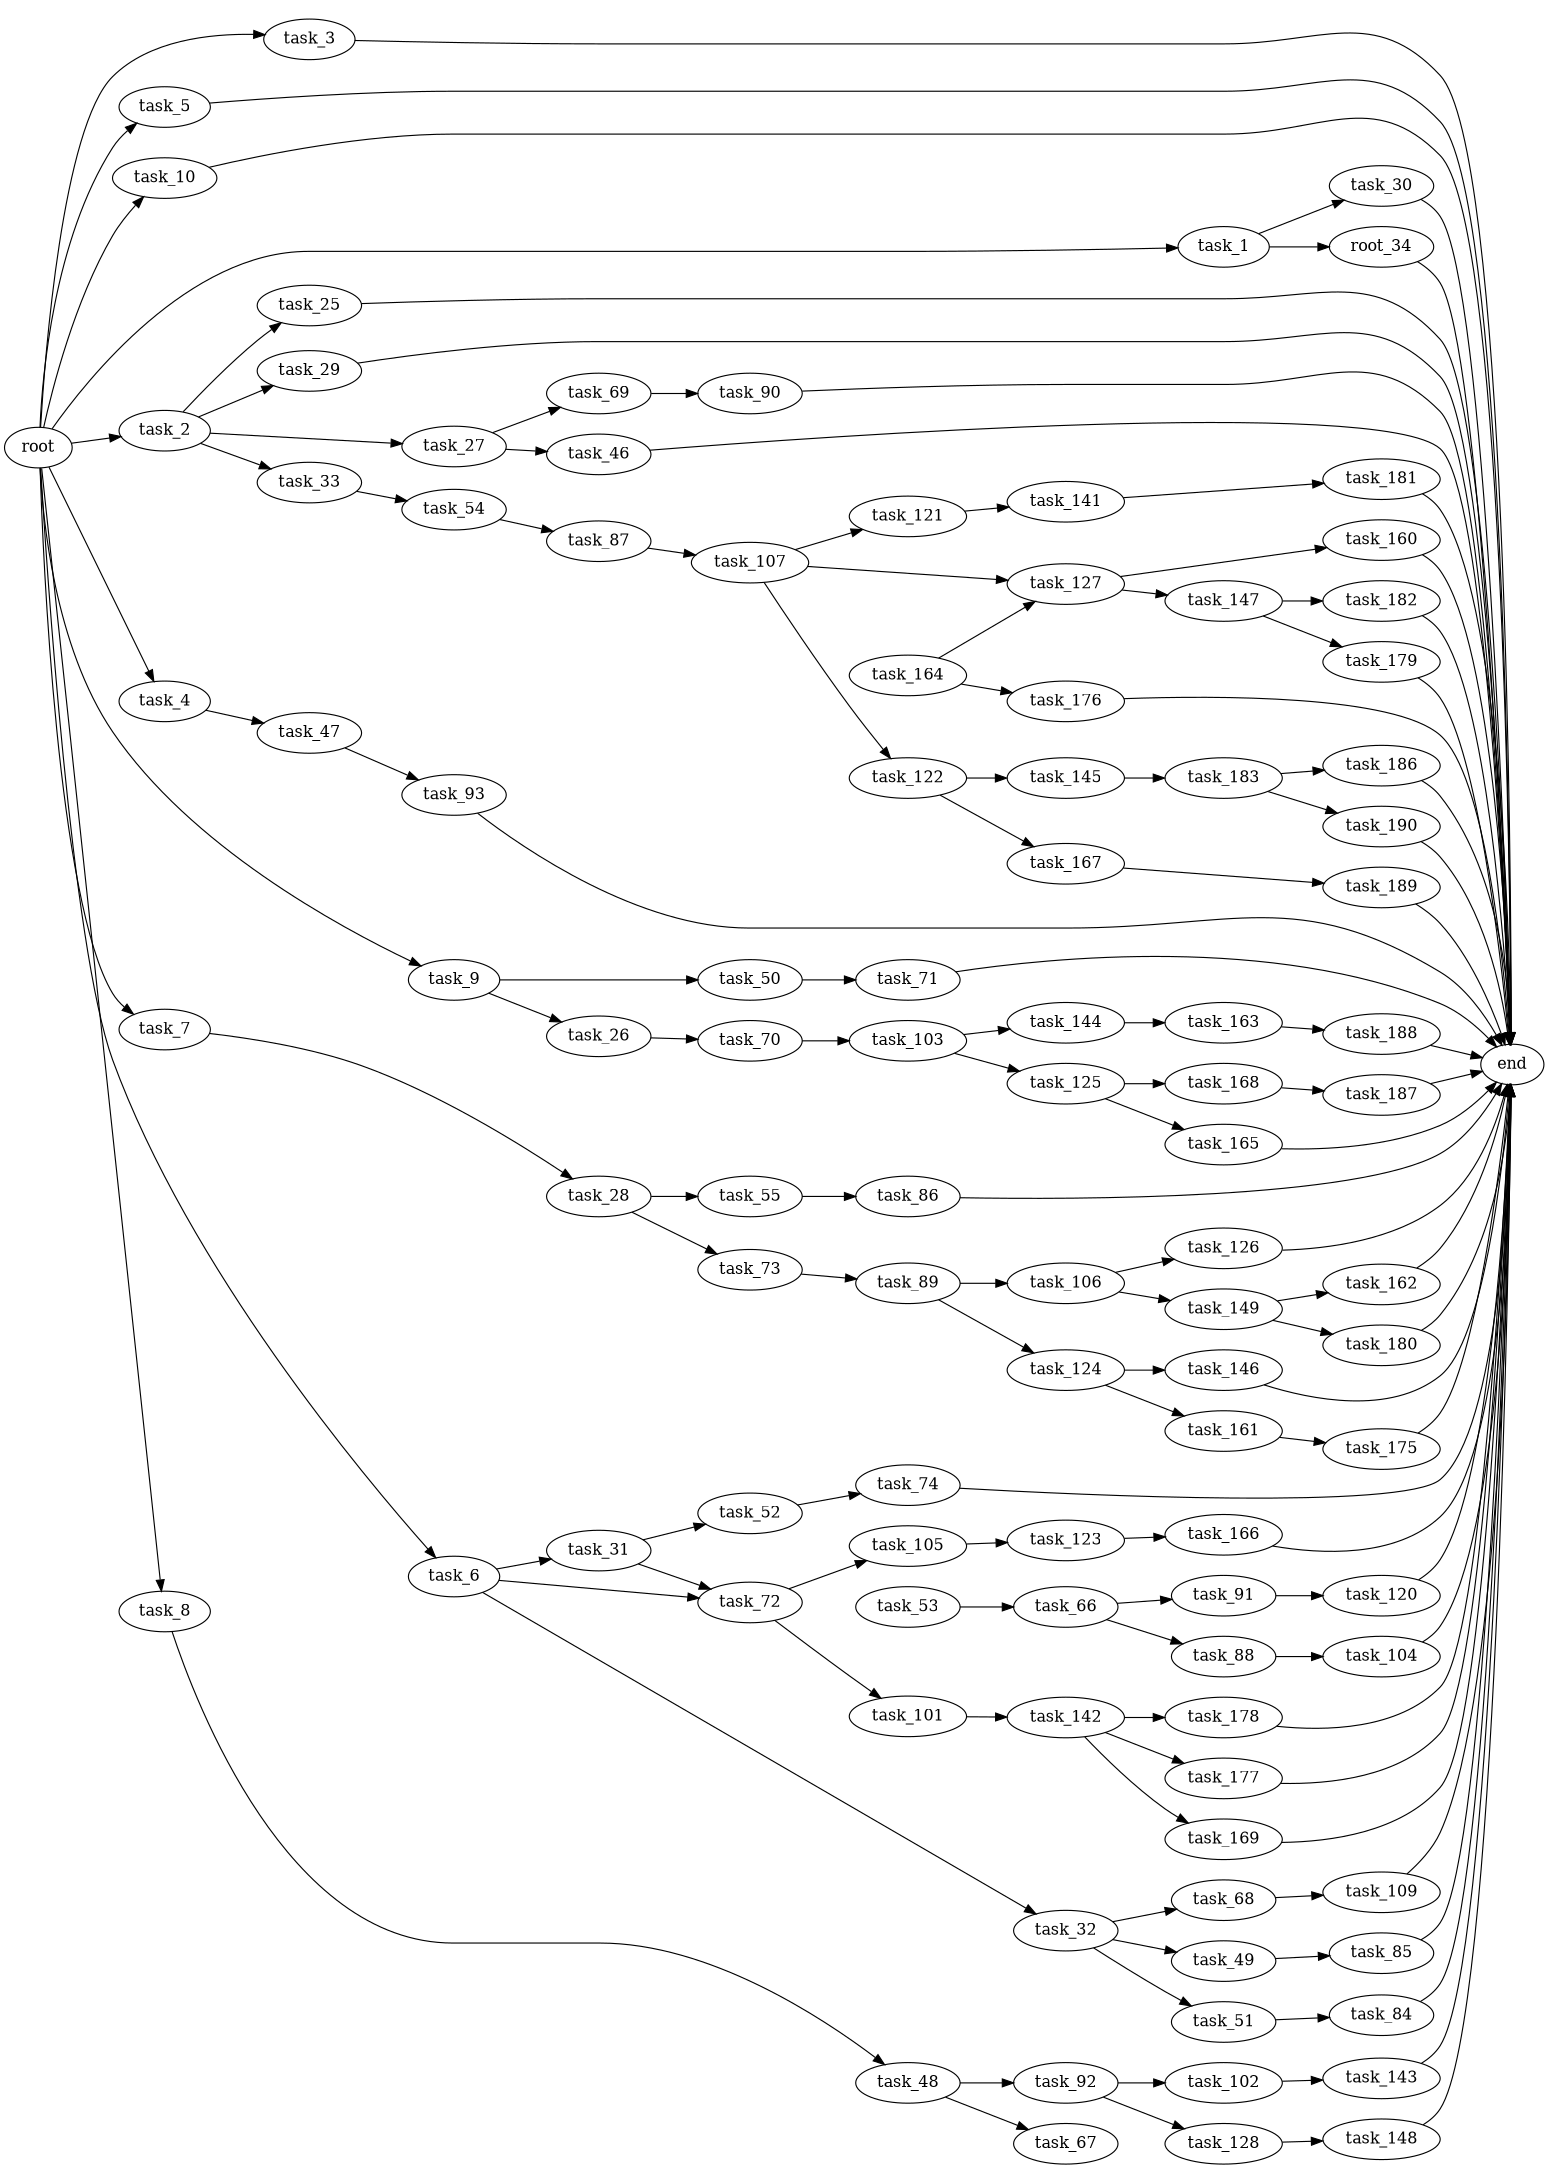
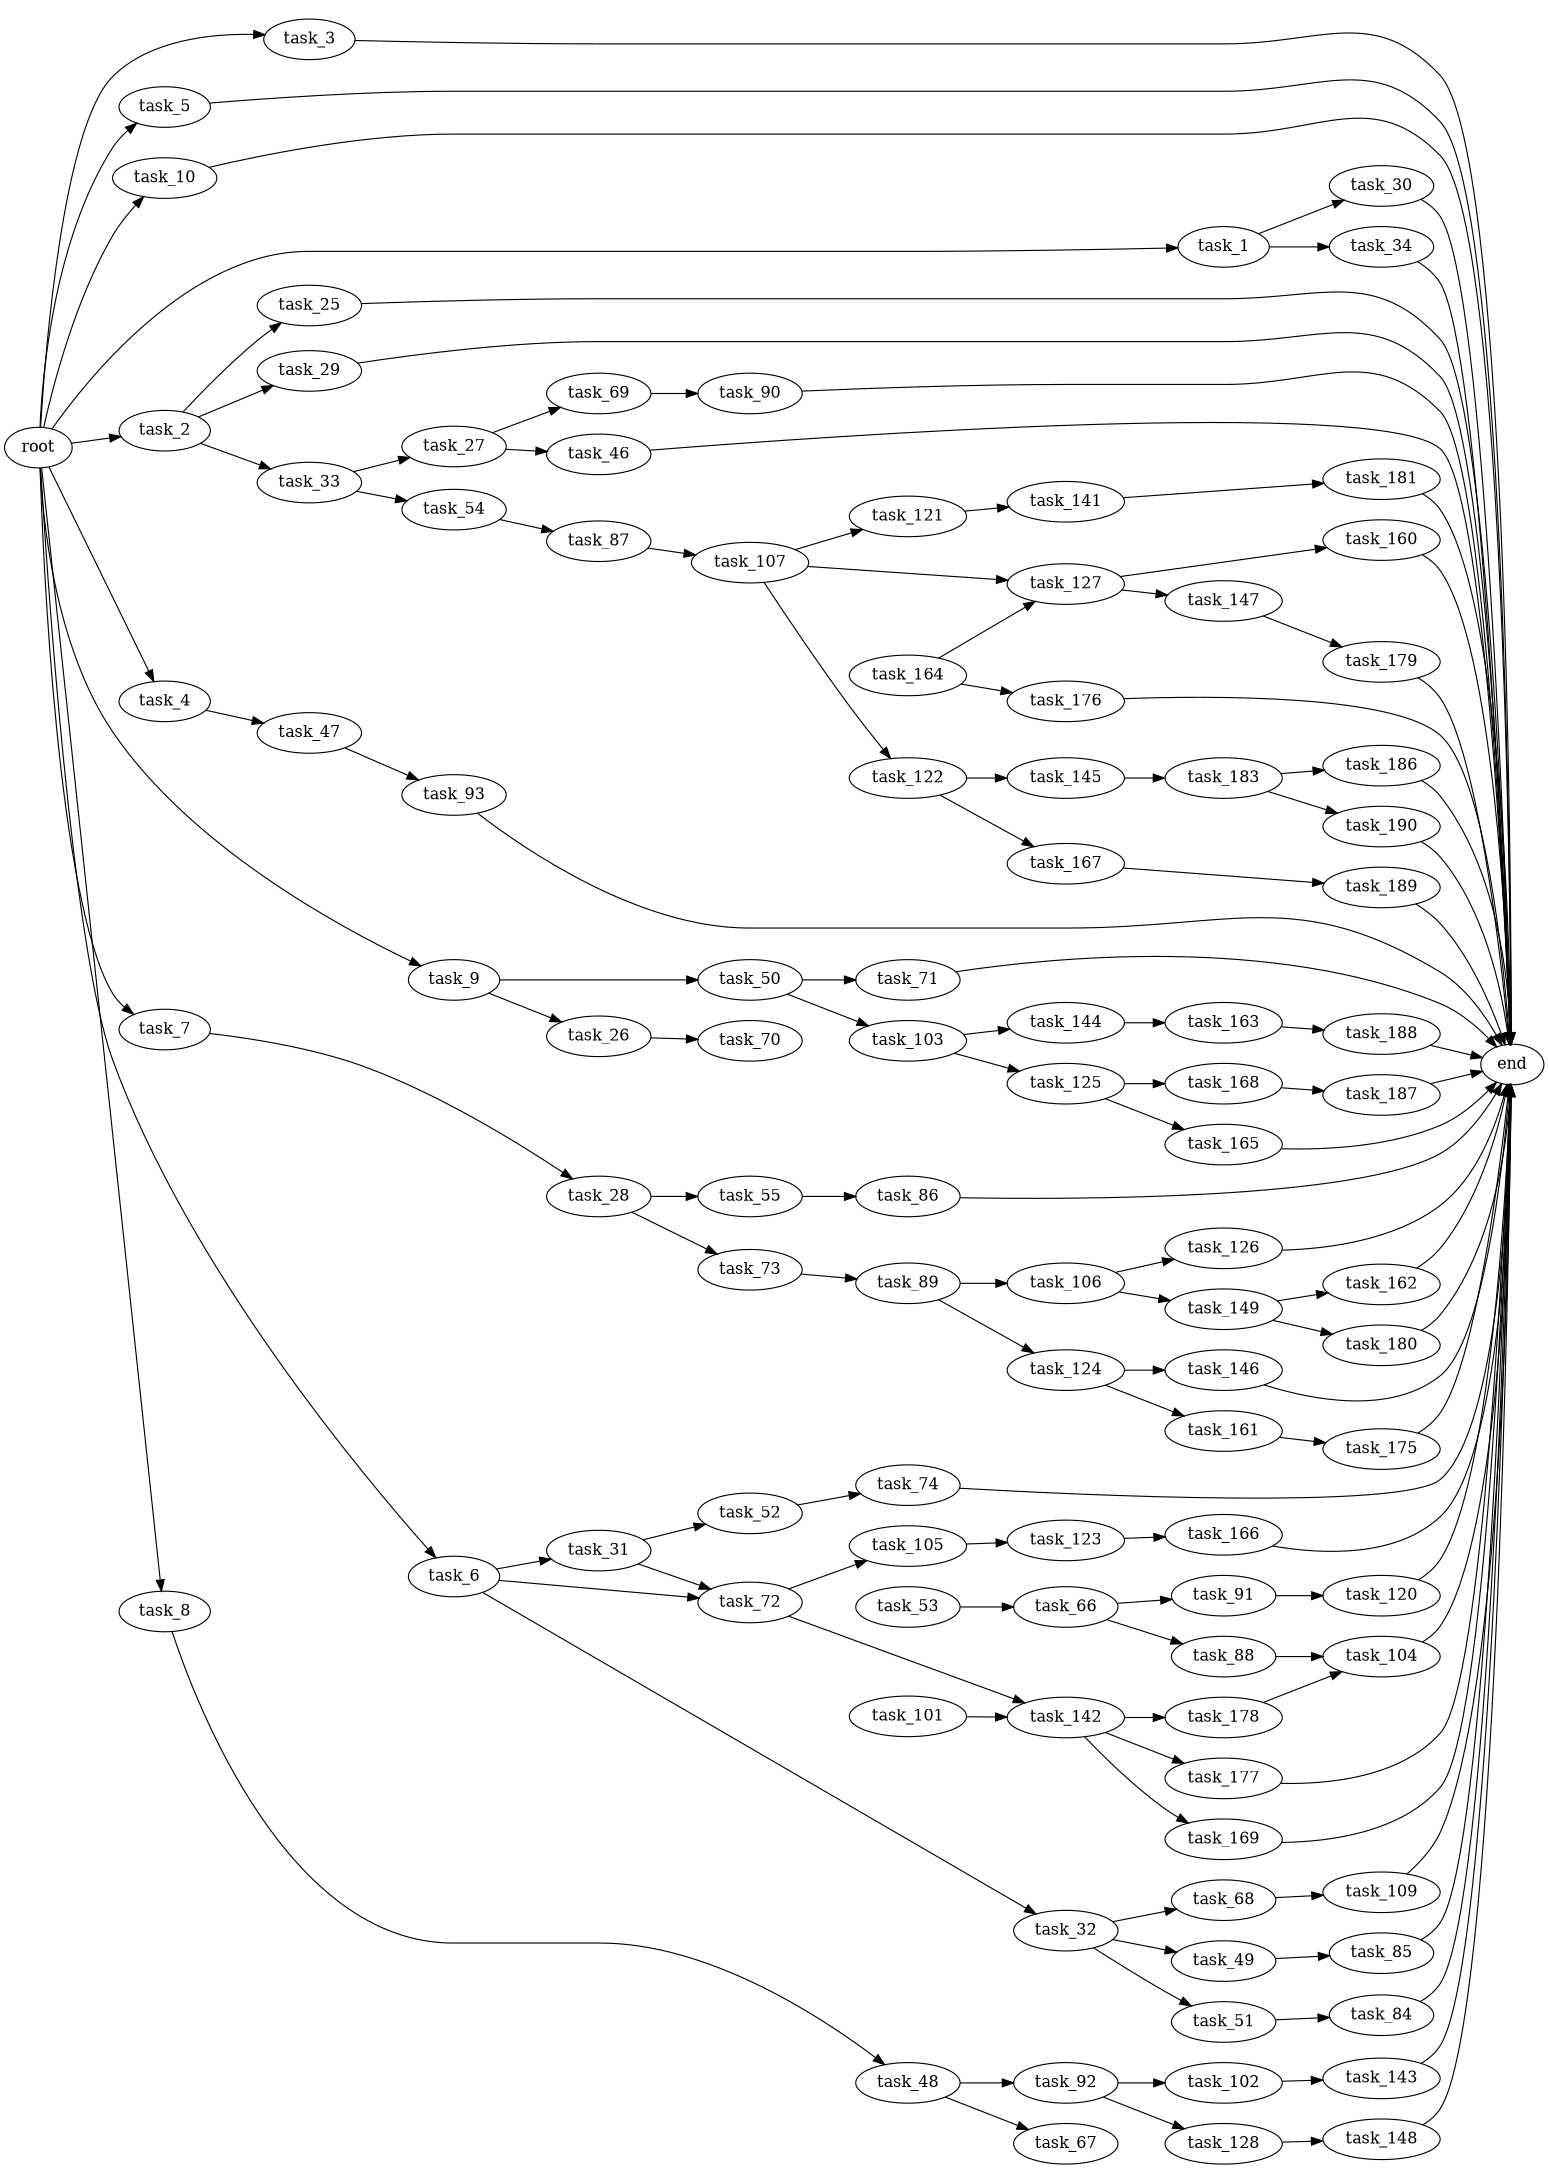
(1382, 247) -> (1382, 247)
(300, 438) -> (376, 466)
(1382, 601) -> none
(820, 1041) -> (823, 1008)
(1463, 1614) -> (1297, 1689)
(823, 1656) -> (901, 1658)
